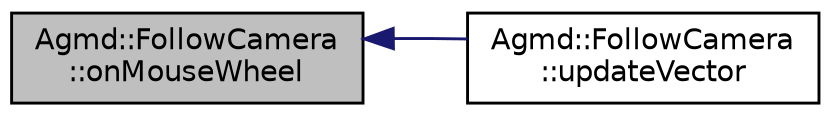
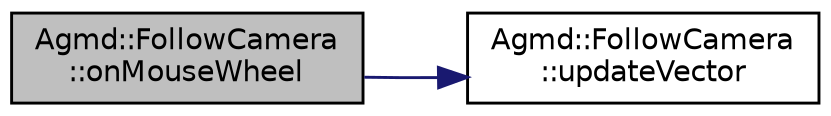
(431, 39) -> (401, 78)
